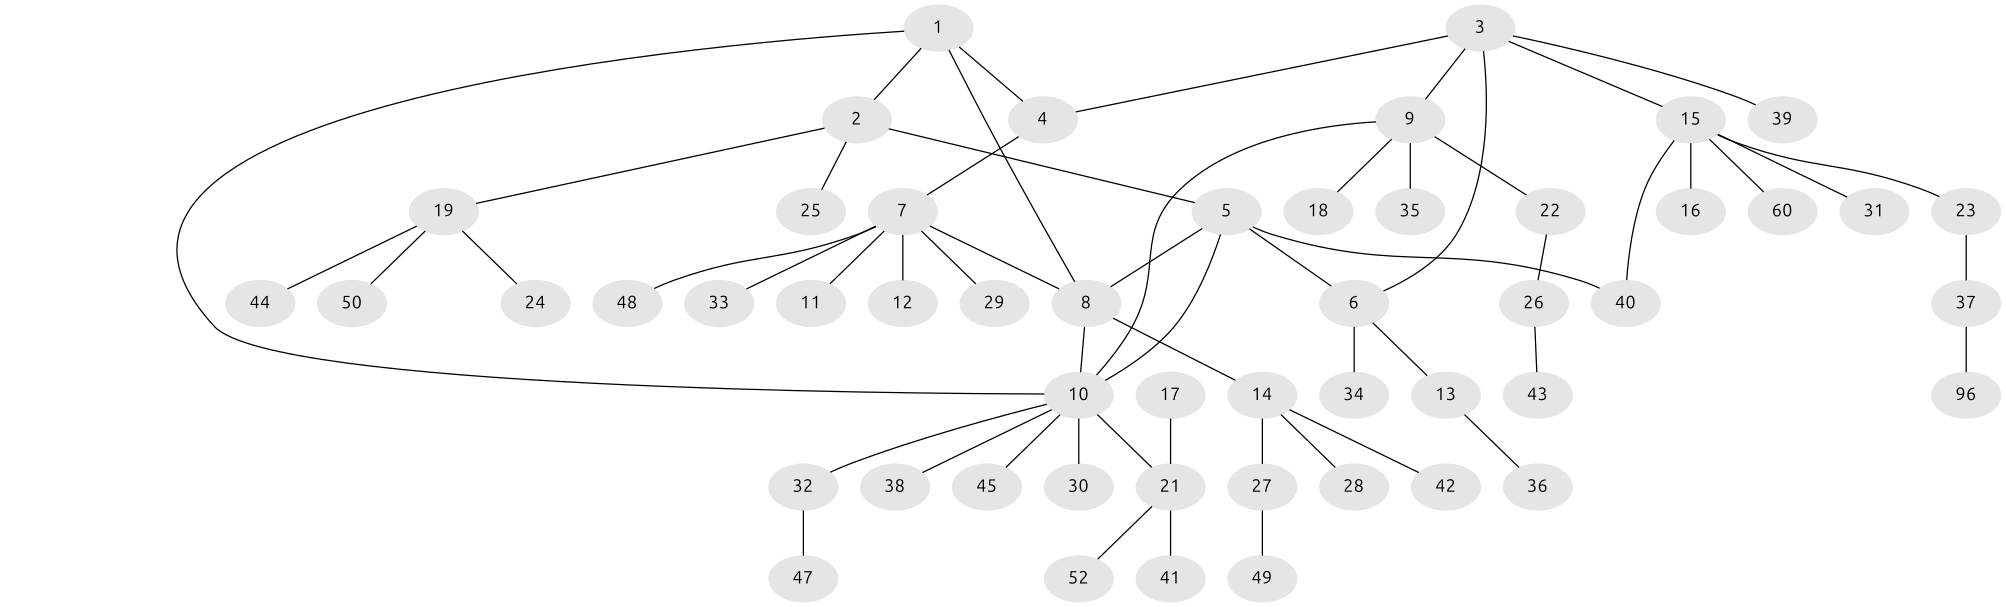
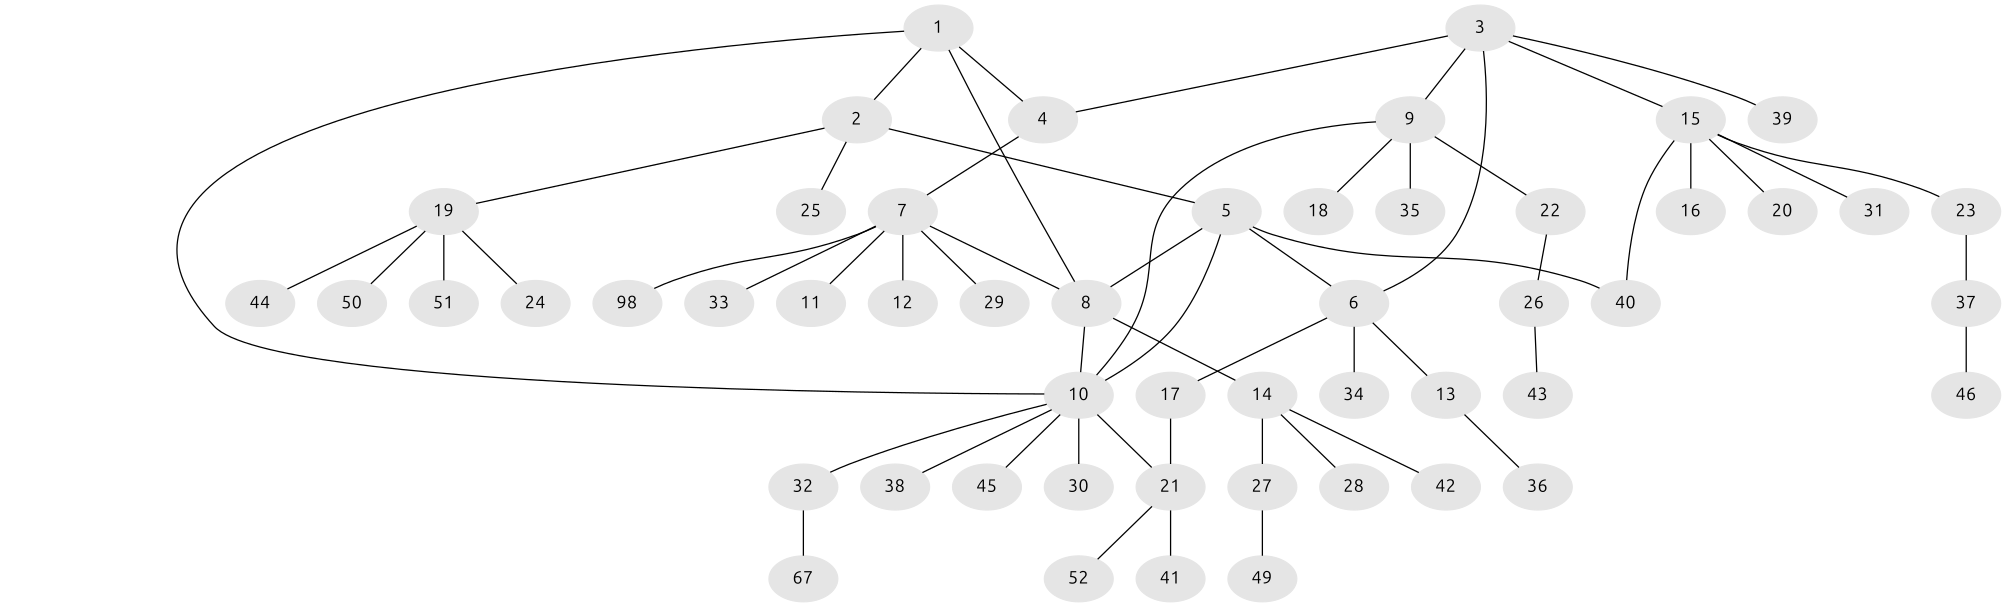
(1783, 212) -> (1783, 212)
none -> (444, 303)
(627, 303) -> (627, 303)
none -> (1262, 349)
(1966, 395) -> (1966, 395)
(803, 579) -> (803, 579)
